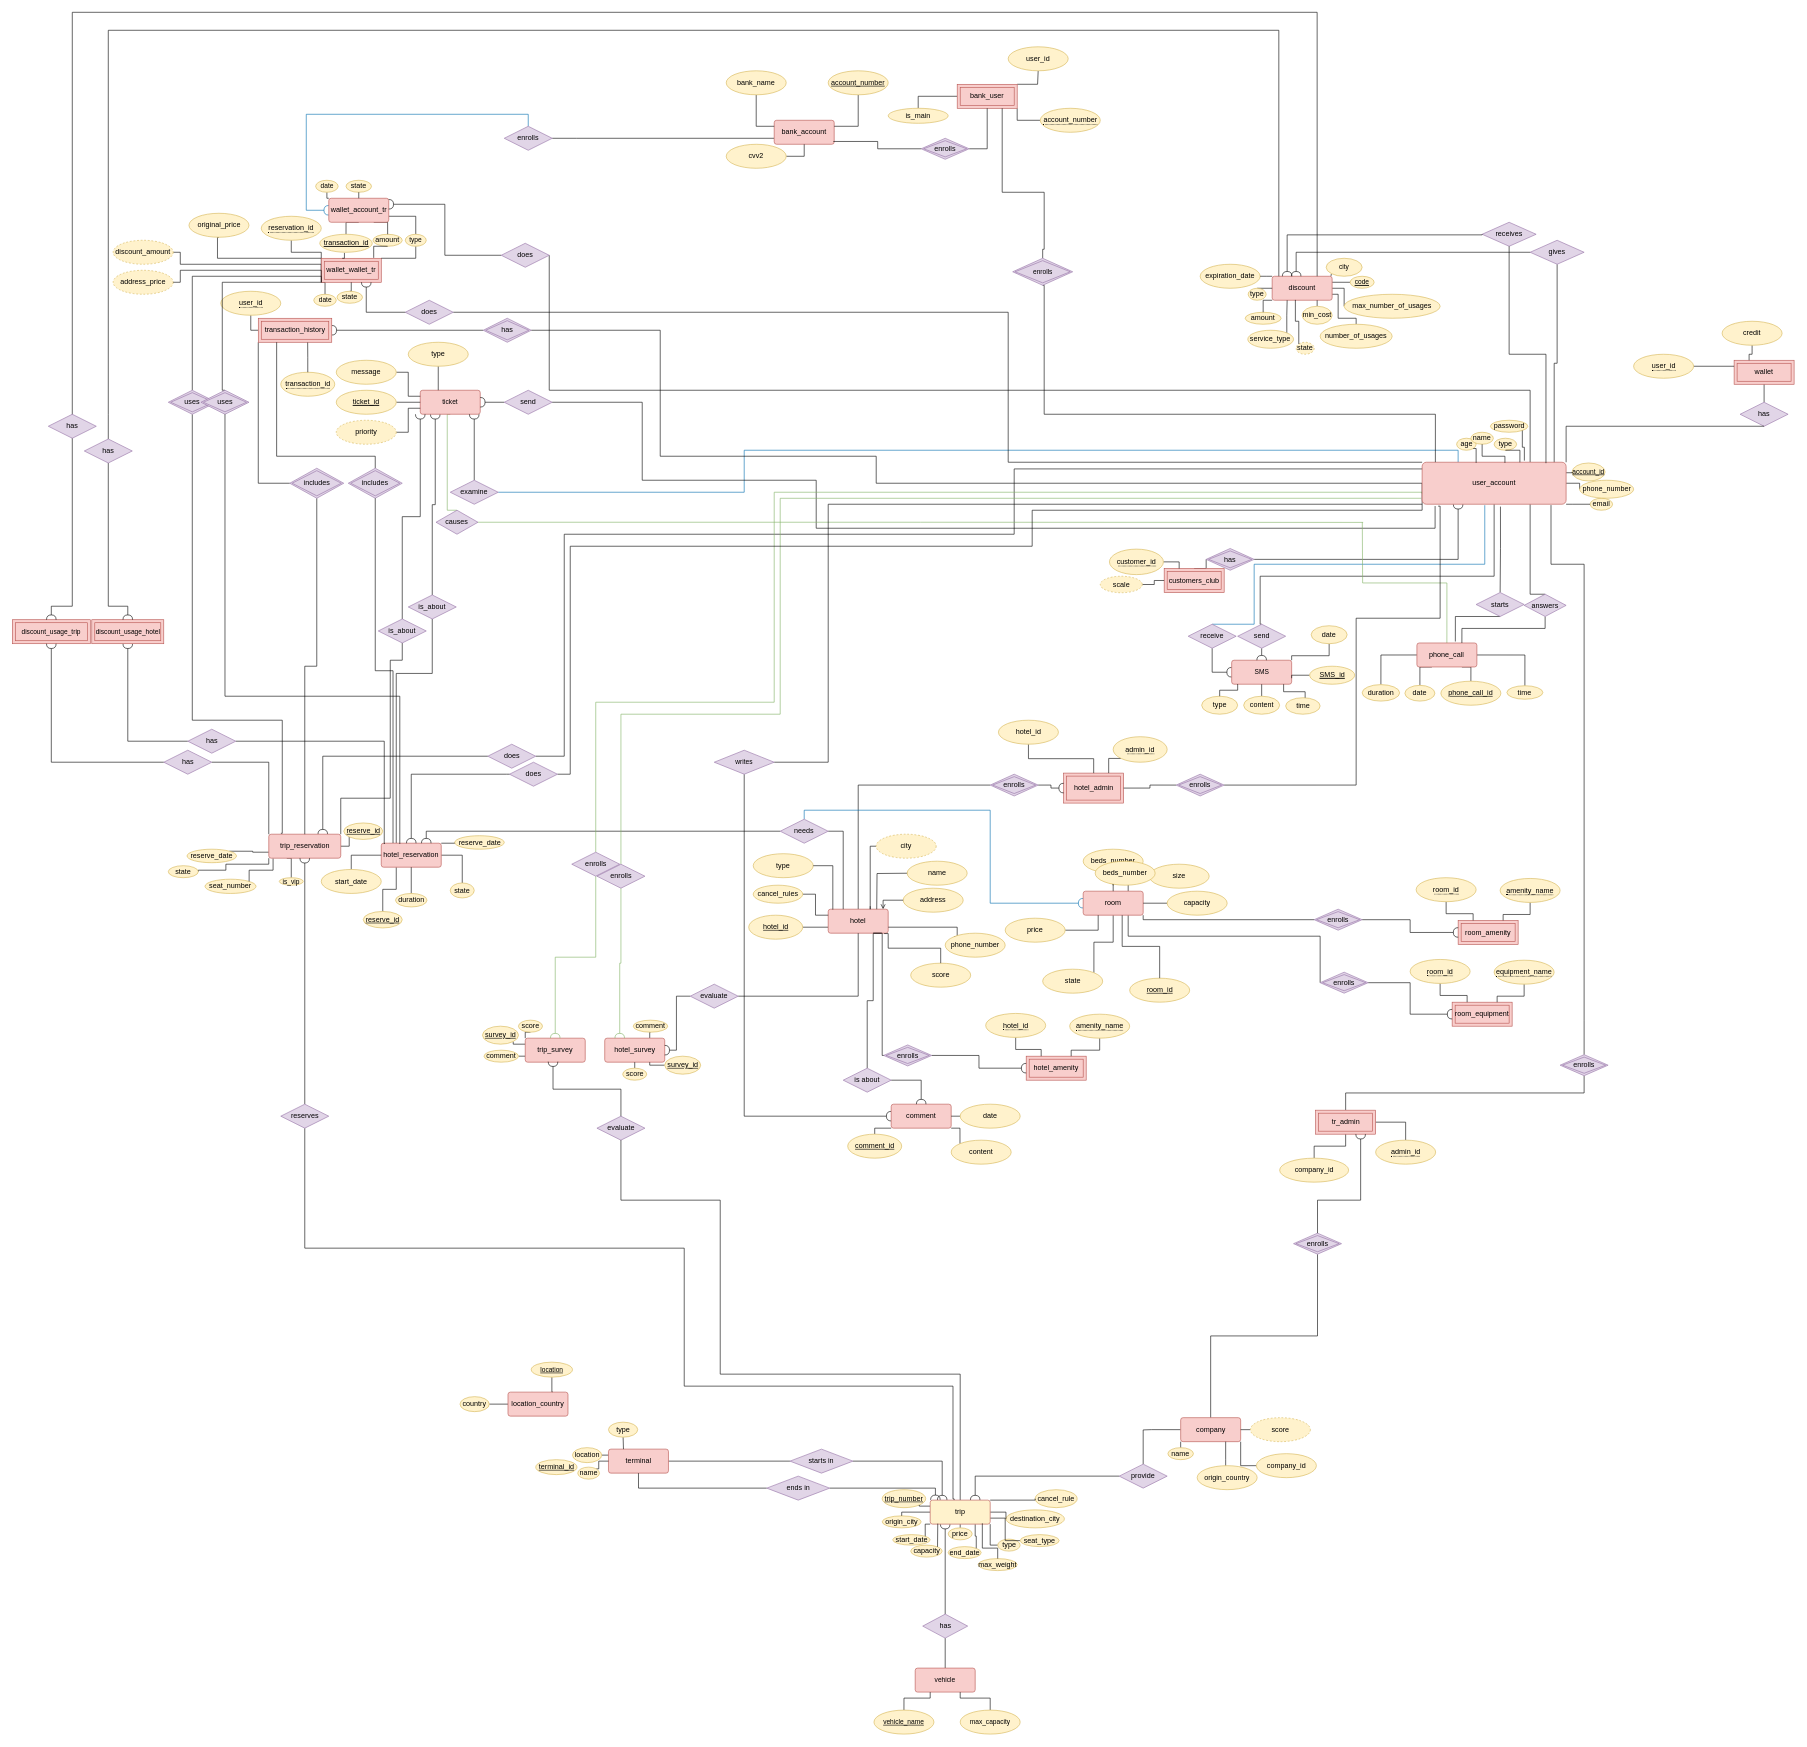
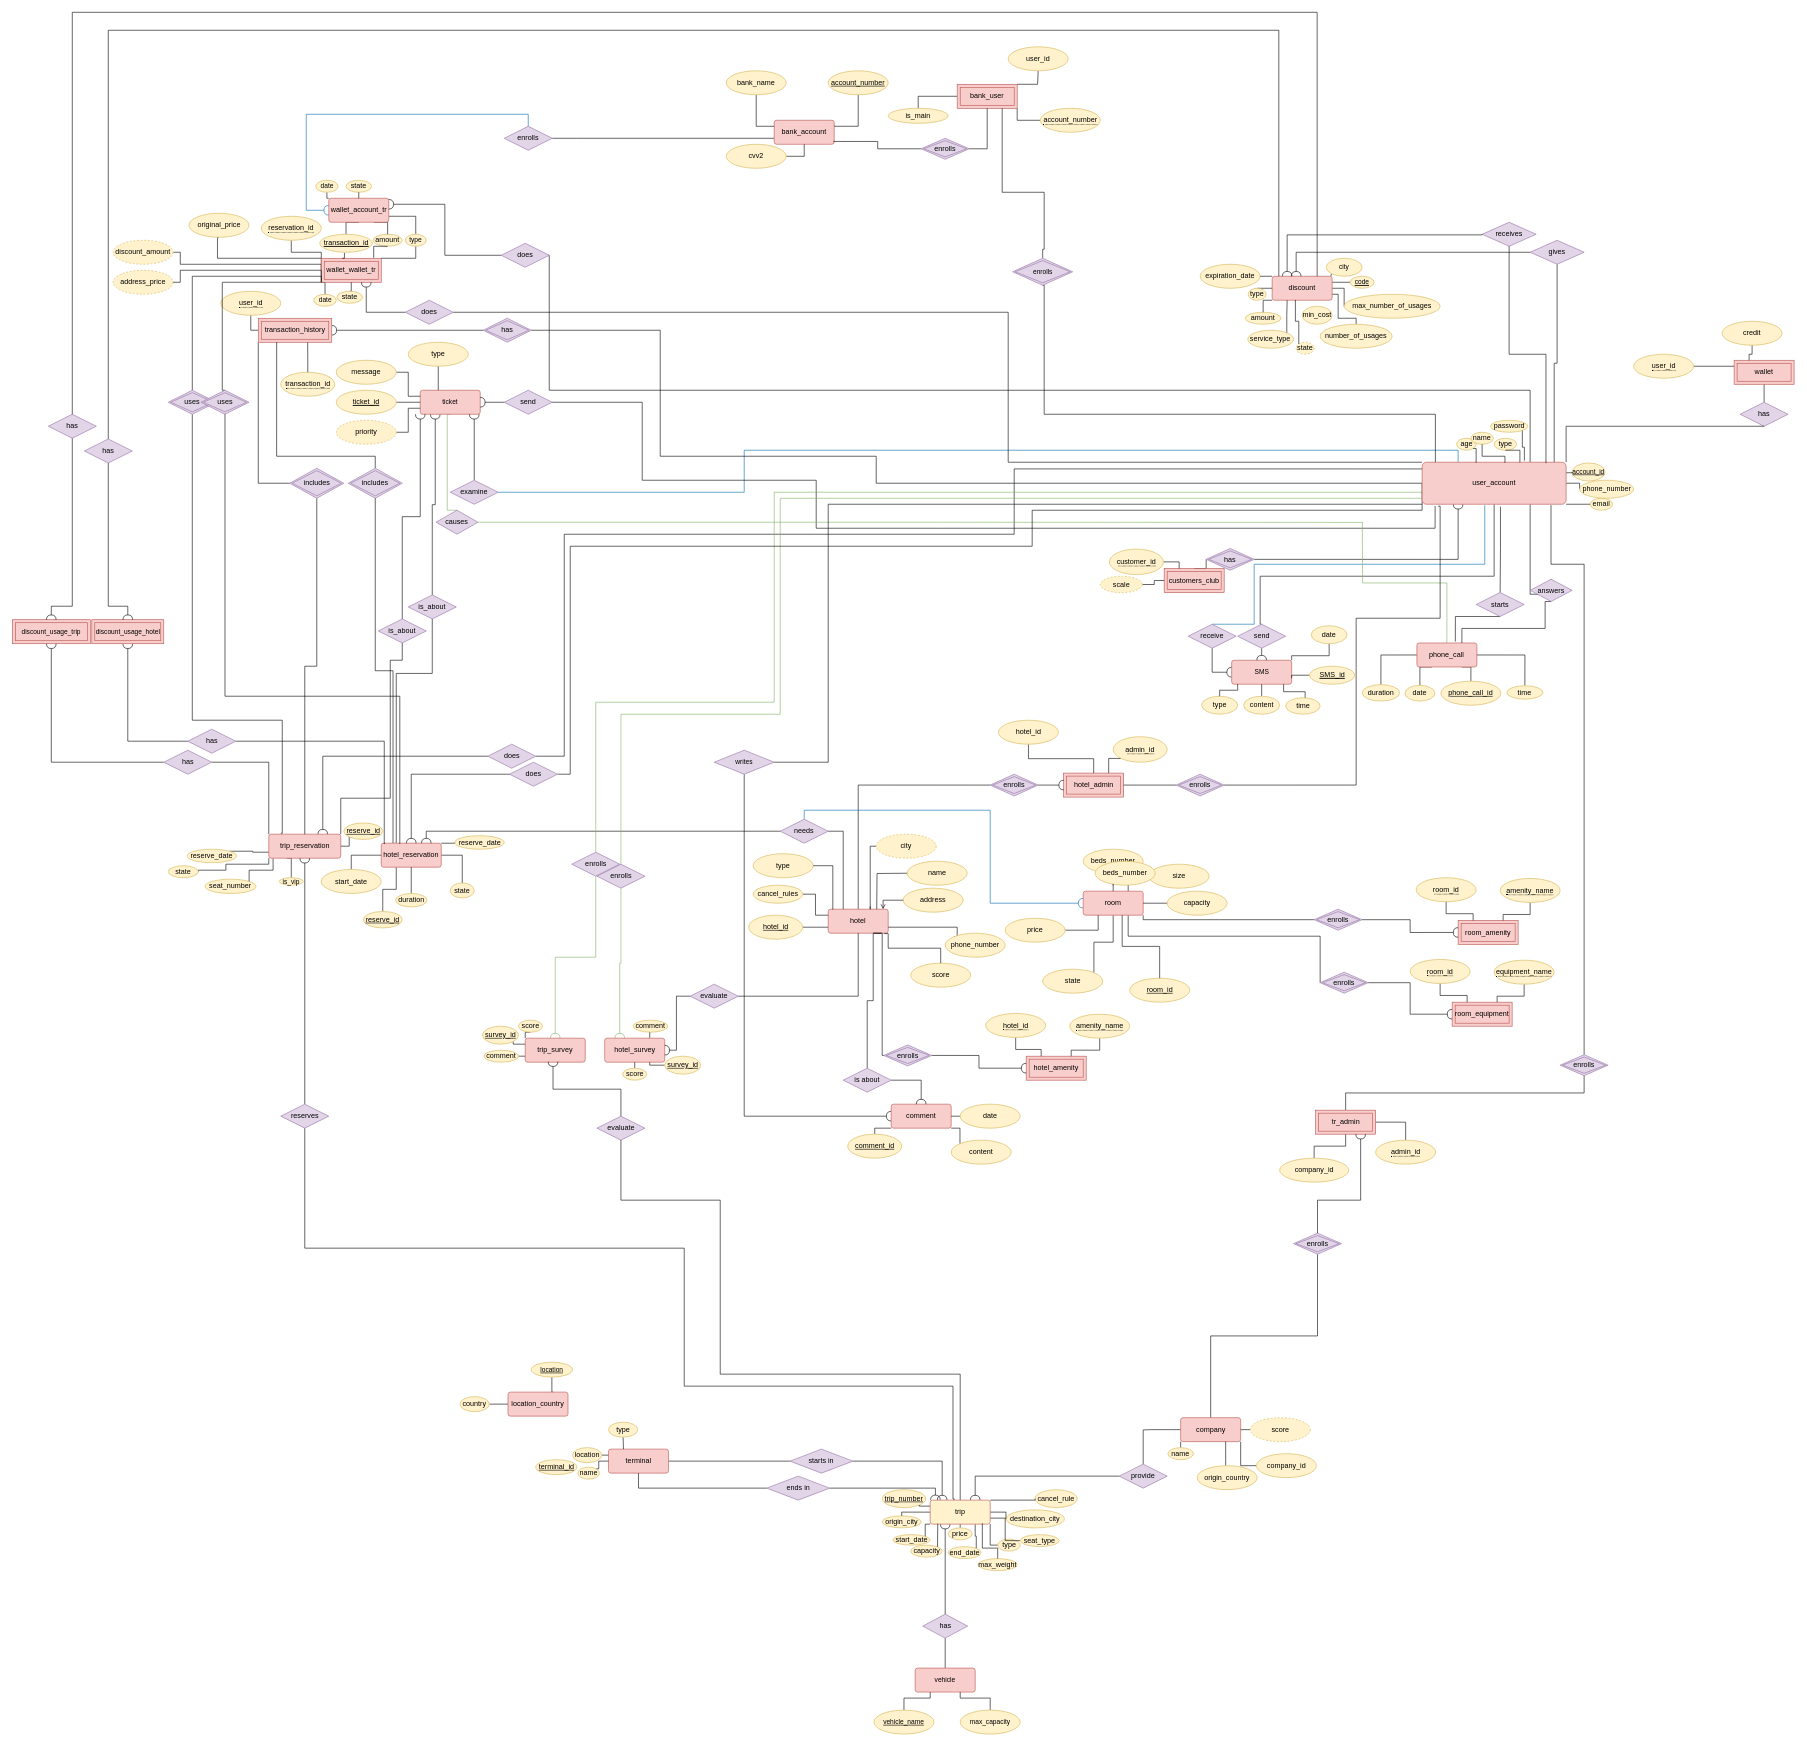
(1317, 303) -> none
(1545, 605) -> (1551, 590)
(1094, 788) -> (1094, 785)
